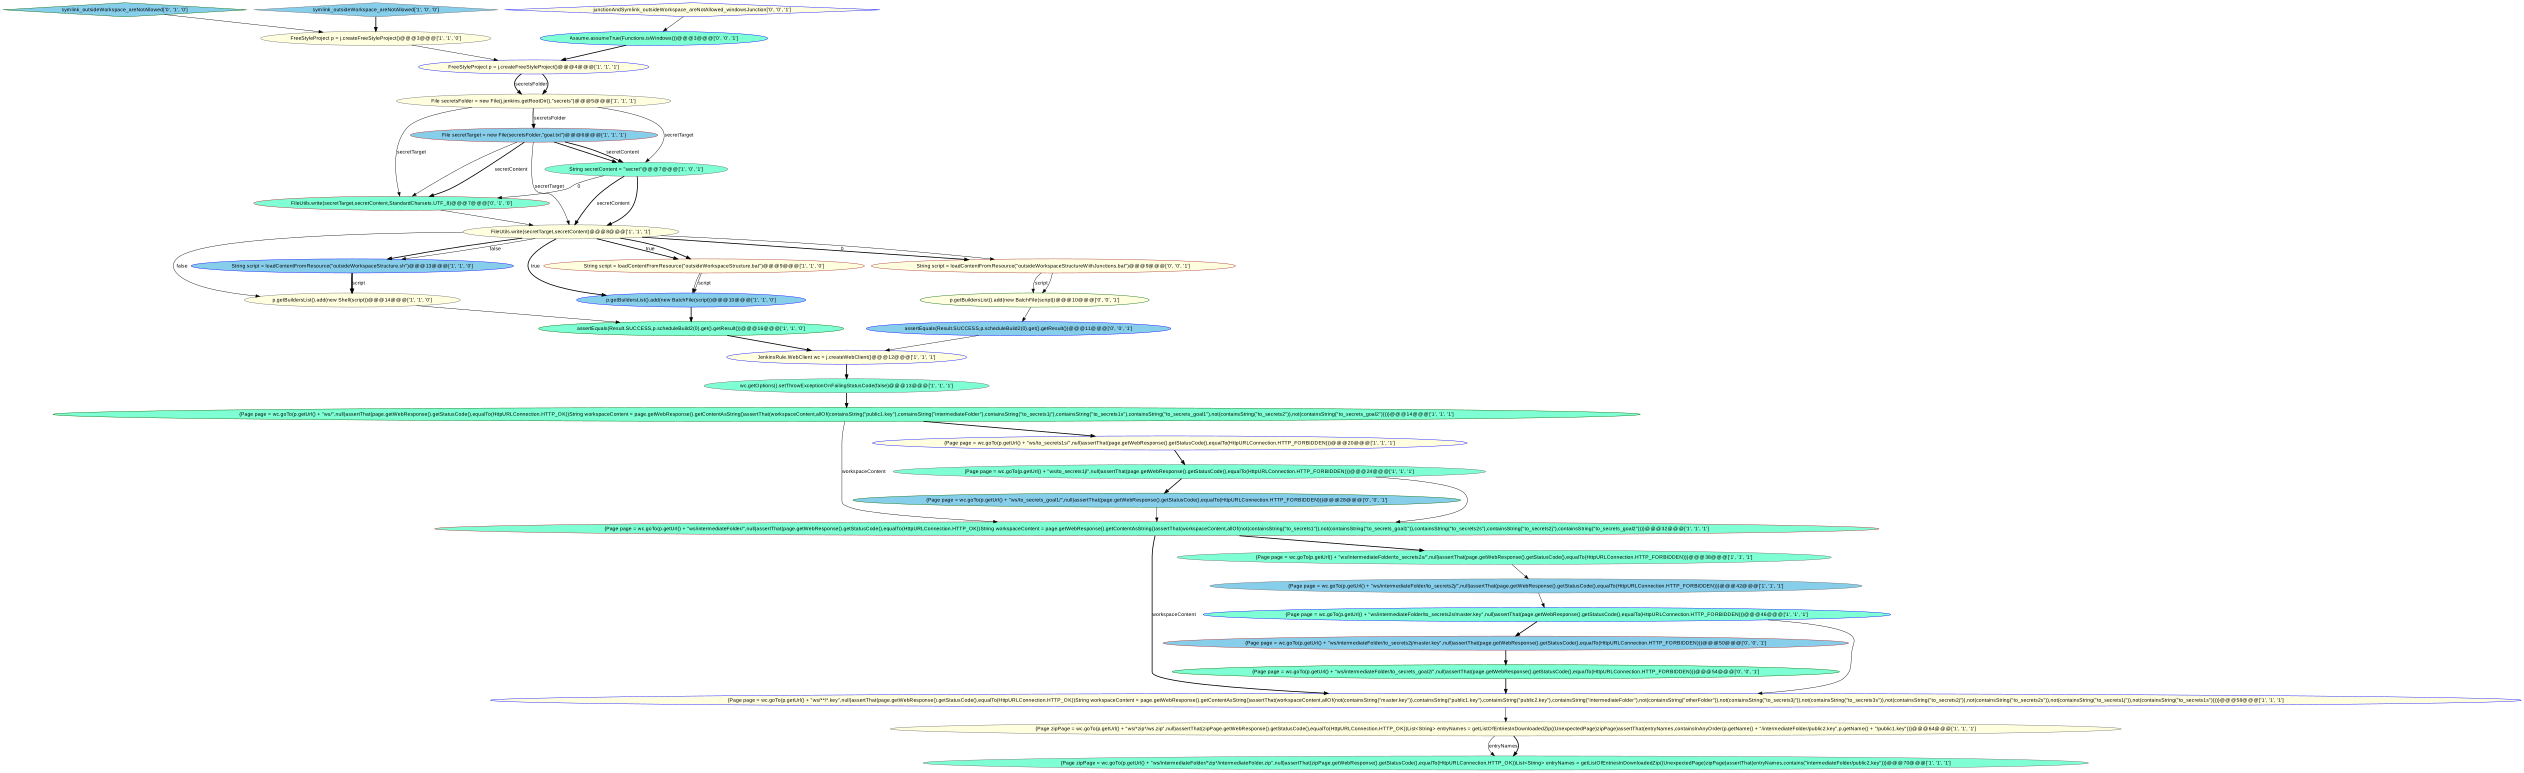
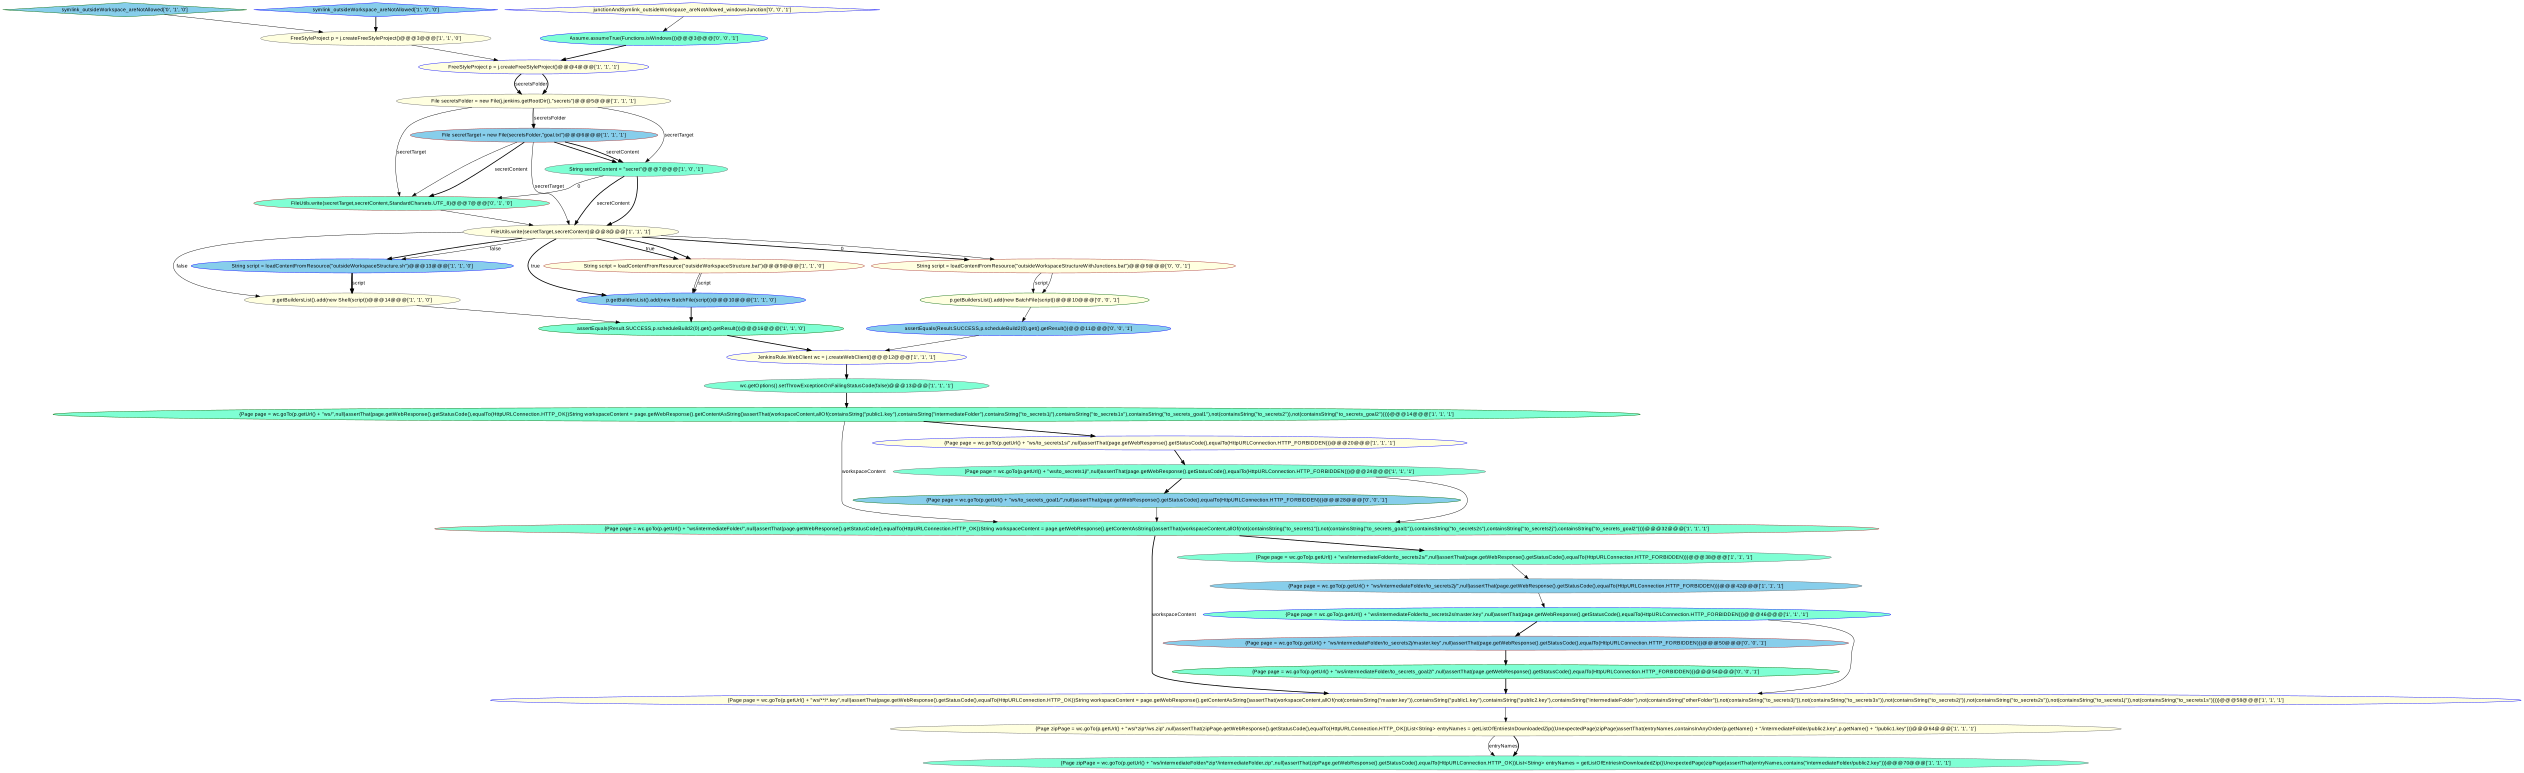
(376, 10) -> (376, 10)
